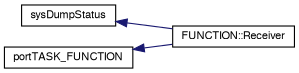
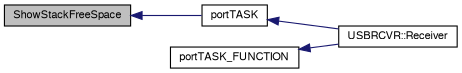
none -> (68, 15)
(69, 15) -> (235, 15)
(234, 37) -> (398, 37)
